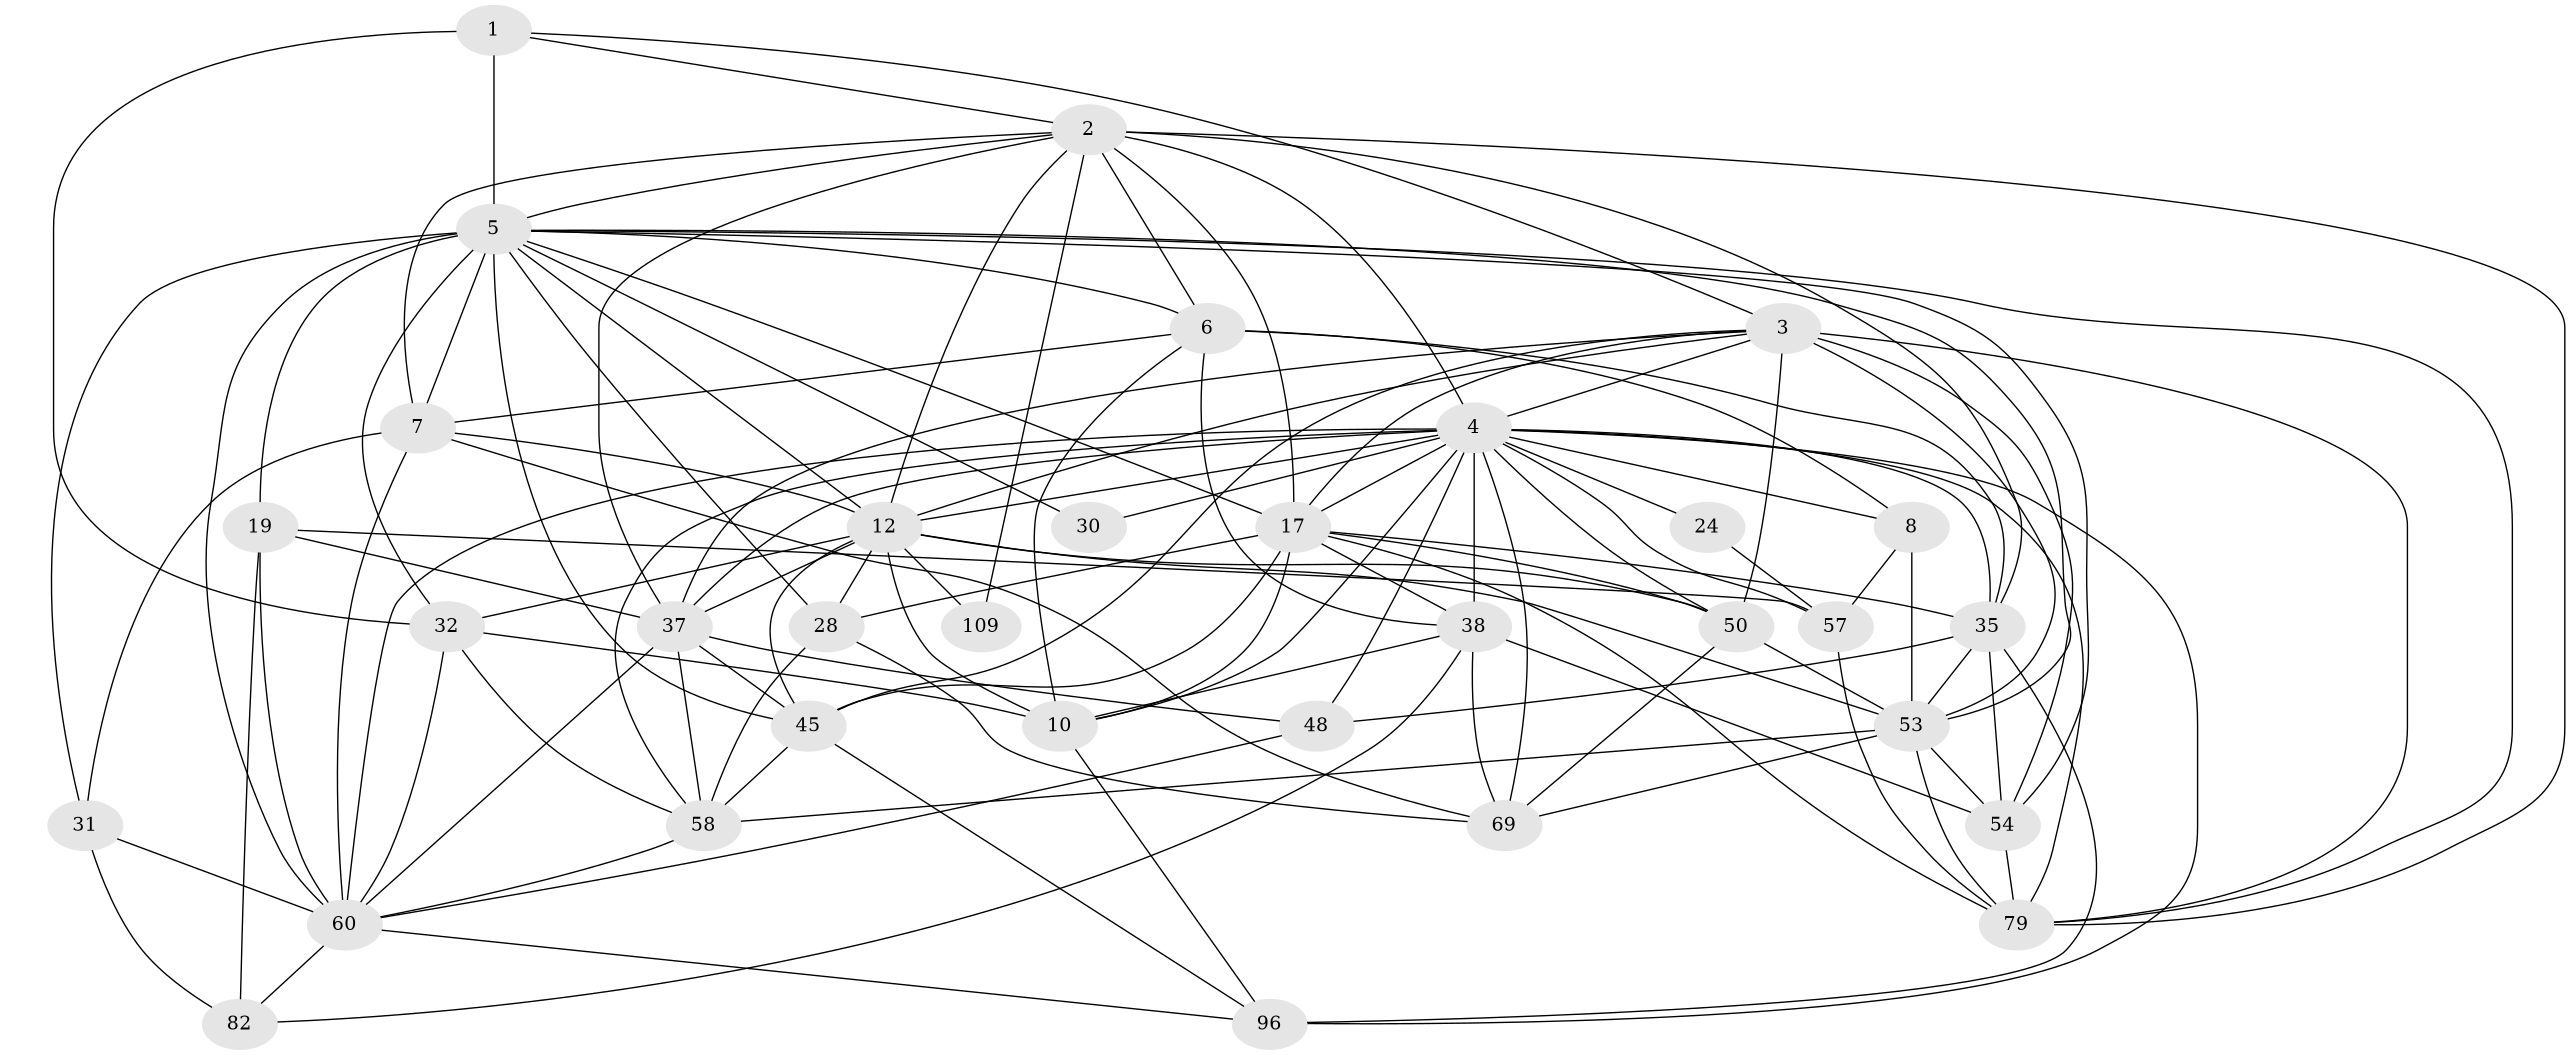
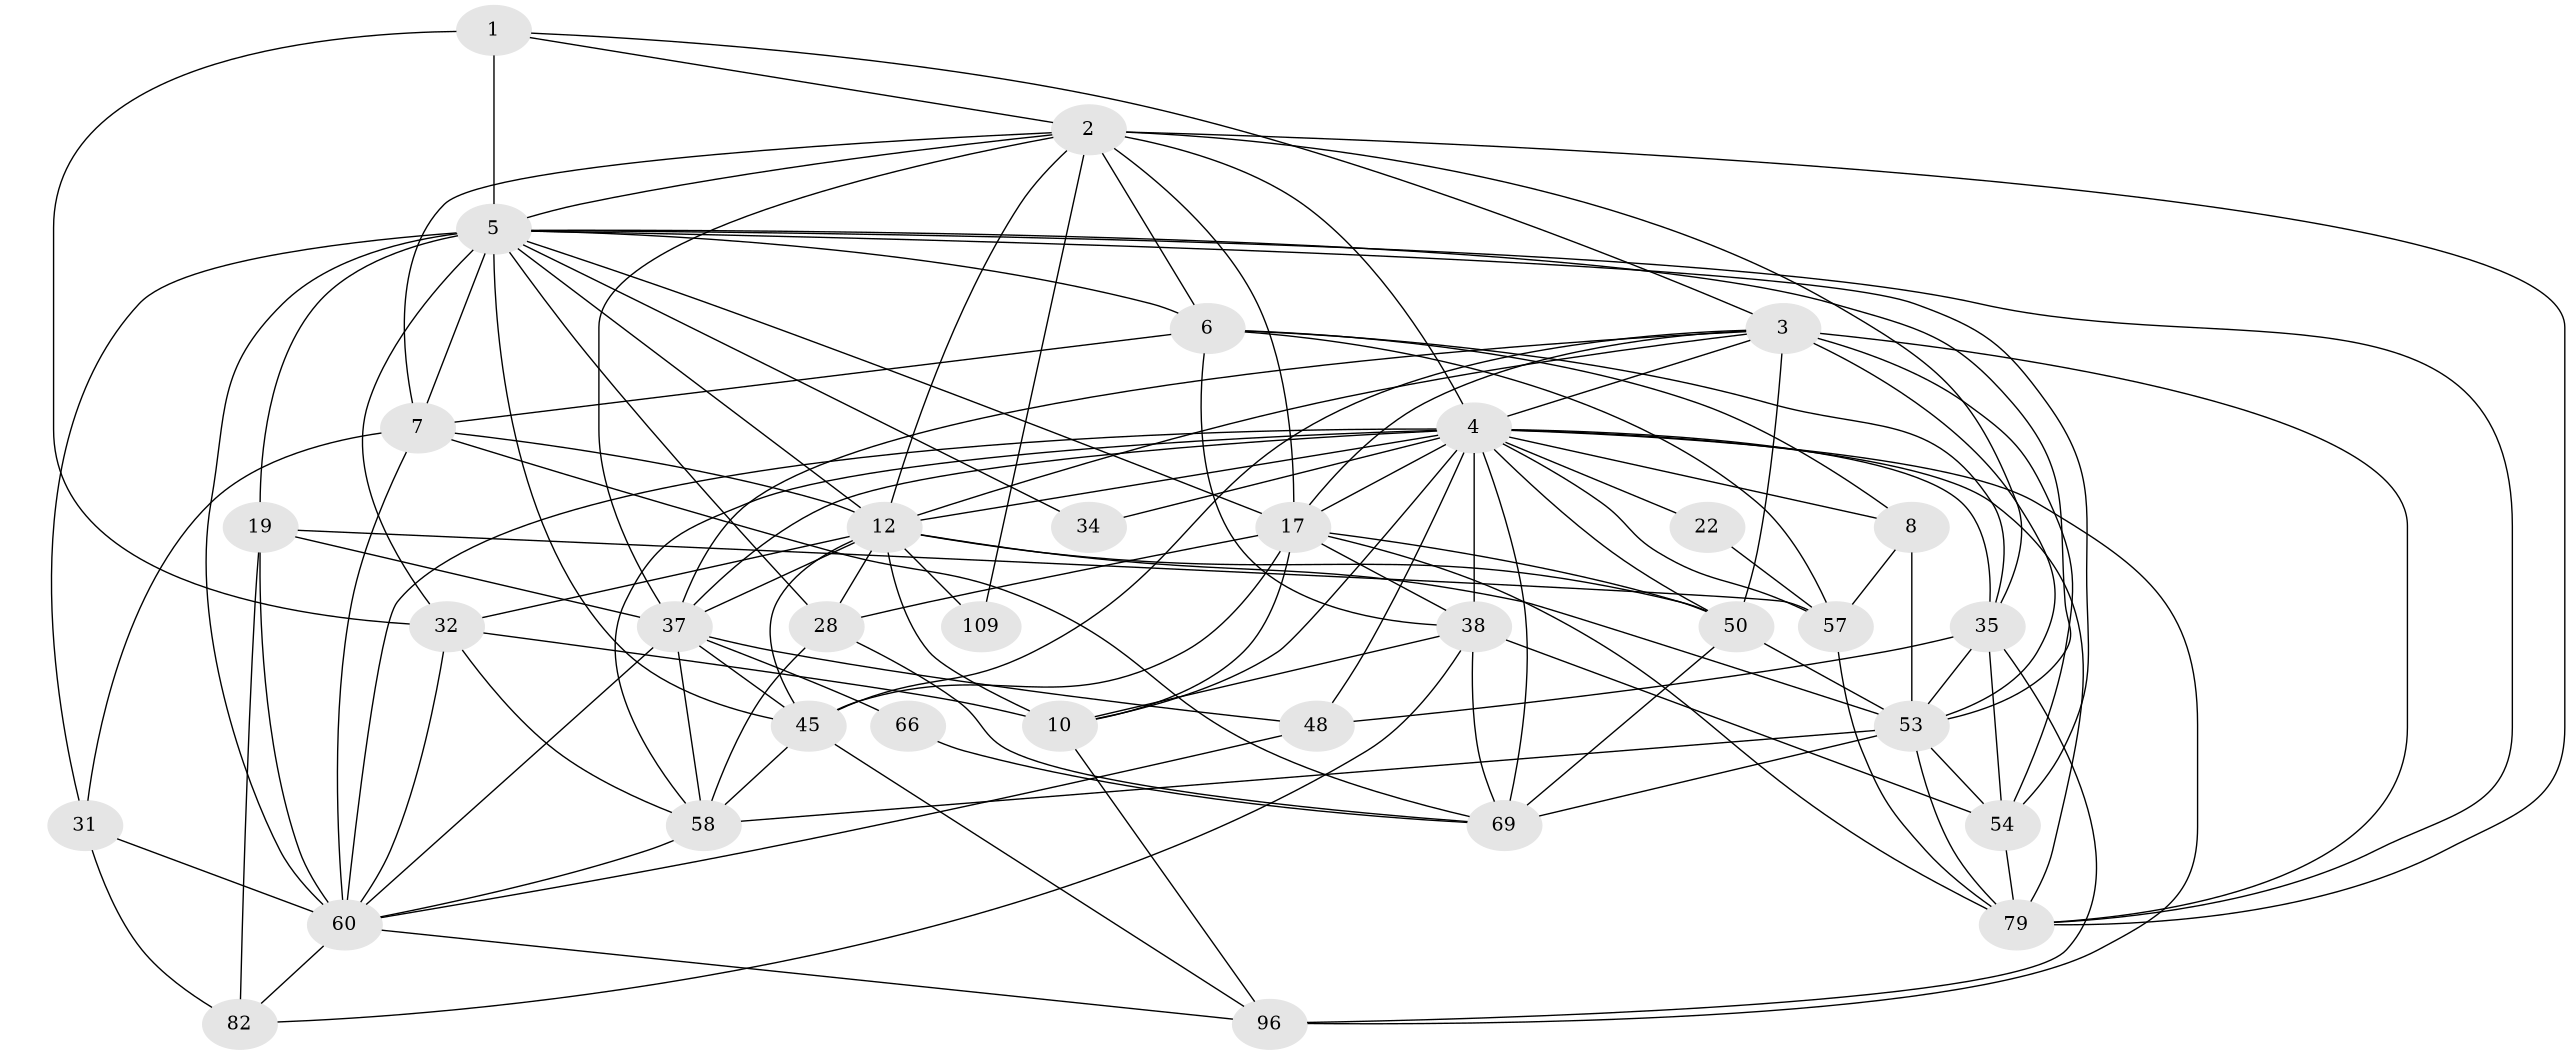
(1047, 487) -> (1587, 406)
(1089, 527) -> (1089, 527)
(1707, 527) -> (1707, 527)
(1659, 568) -> none
none -> (908, 726)
